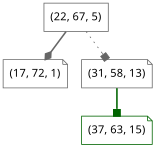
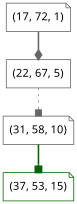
(58, 42) -> (38, 41)
(117, 74) -> (38, 130)
(117, 130) -> (38, 187)
